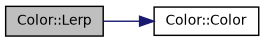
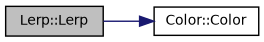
(54, 21) -> (54, 21)
